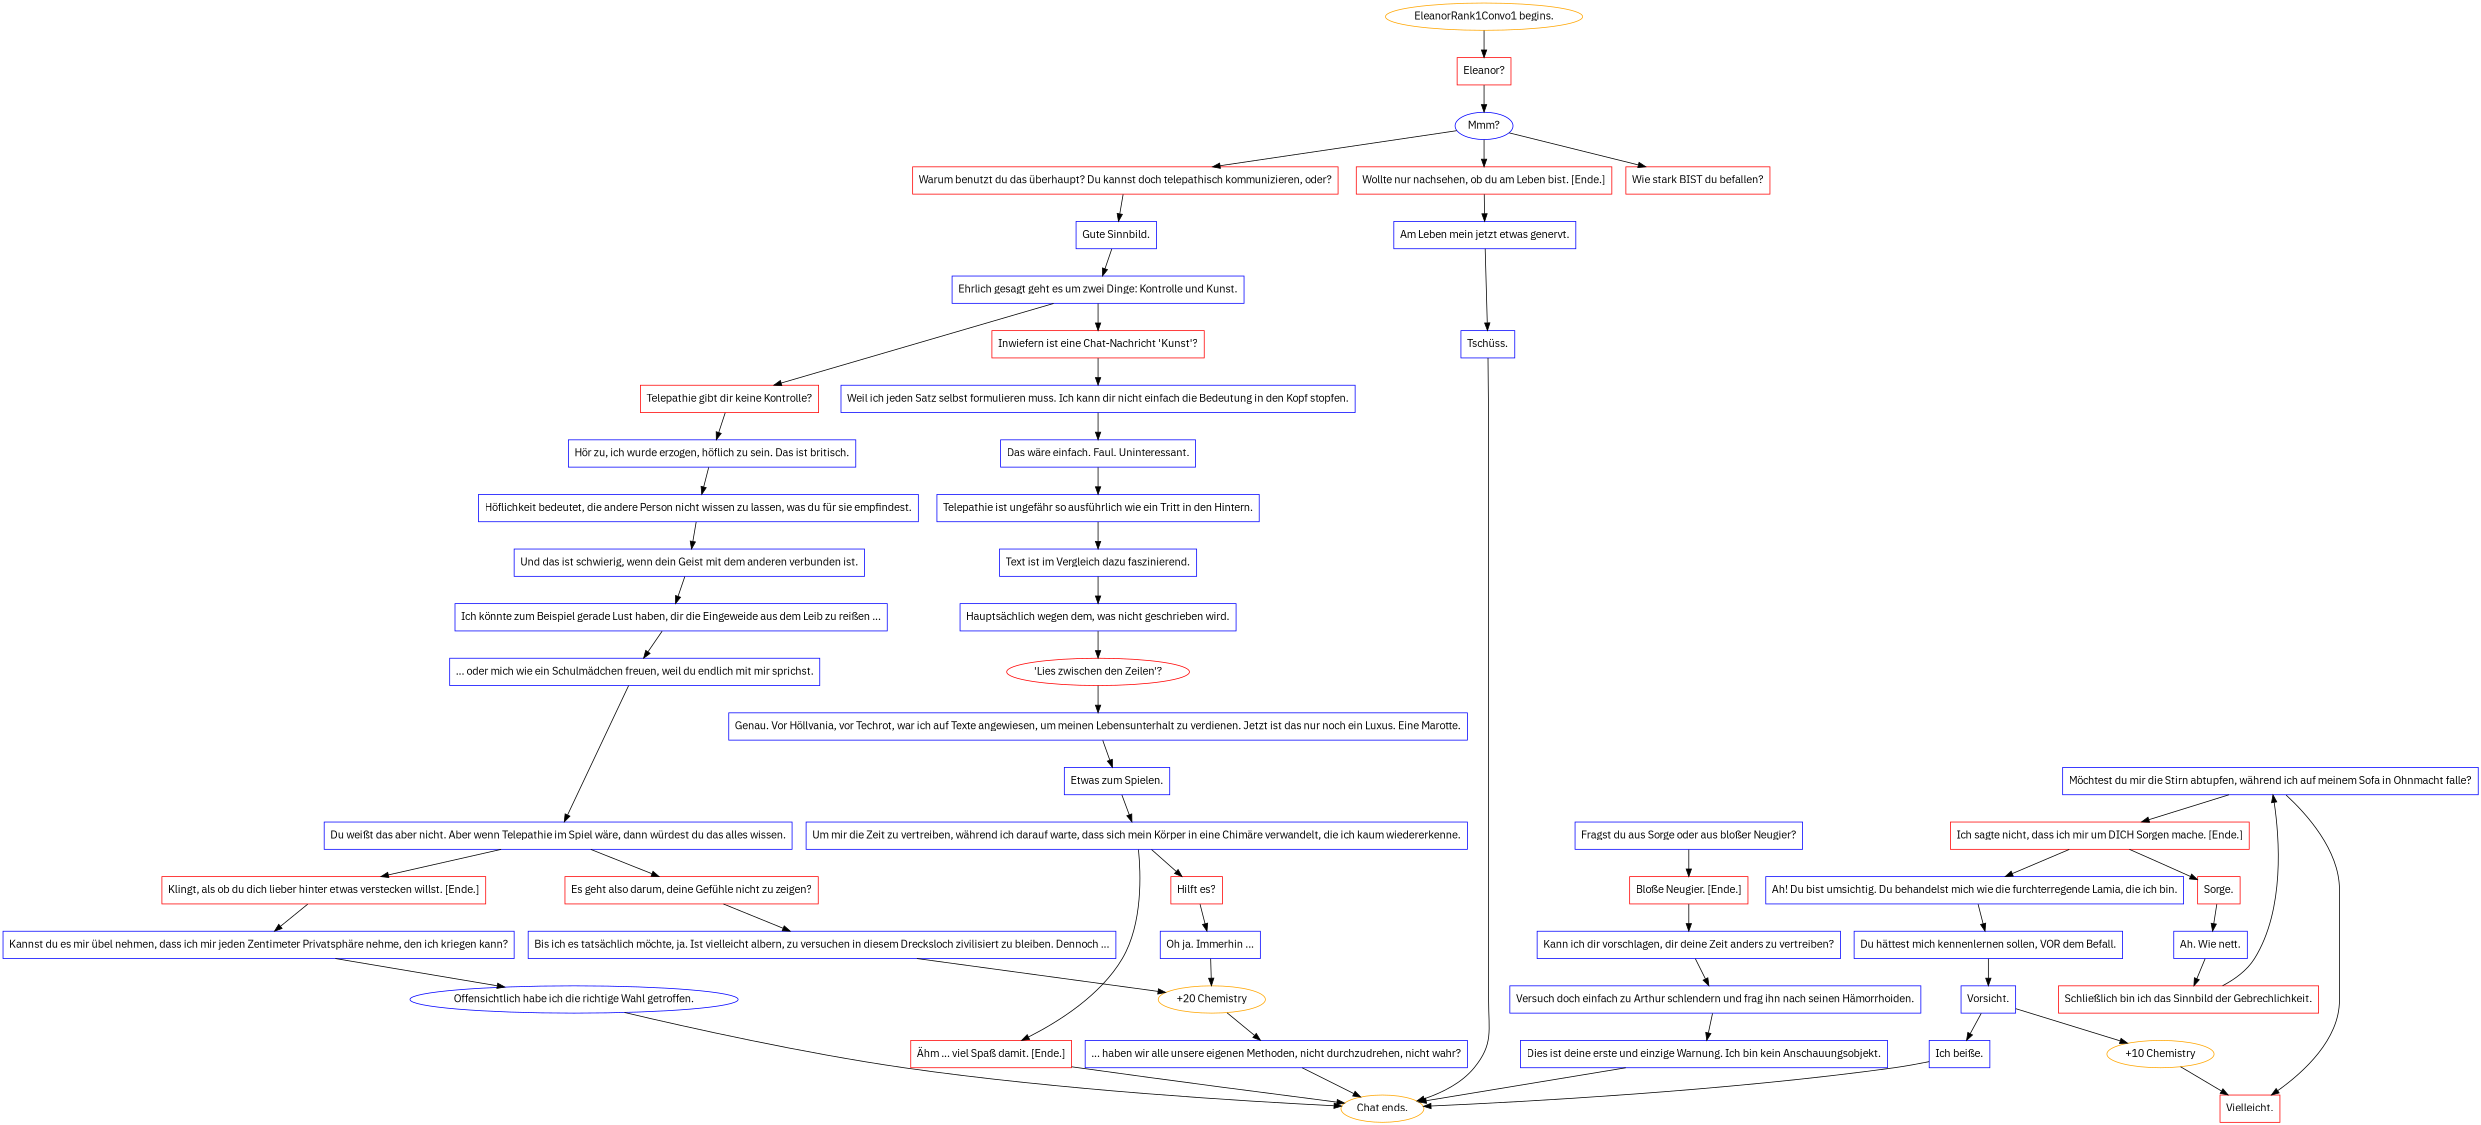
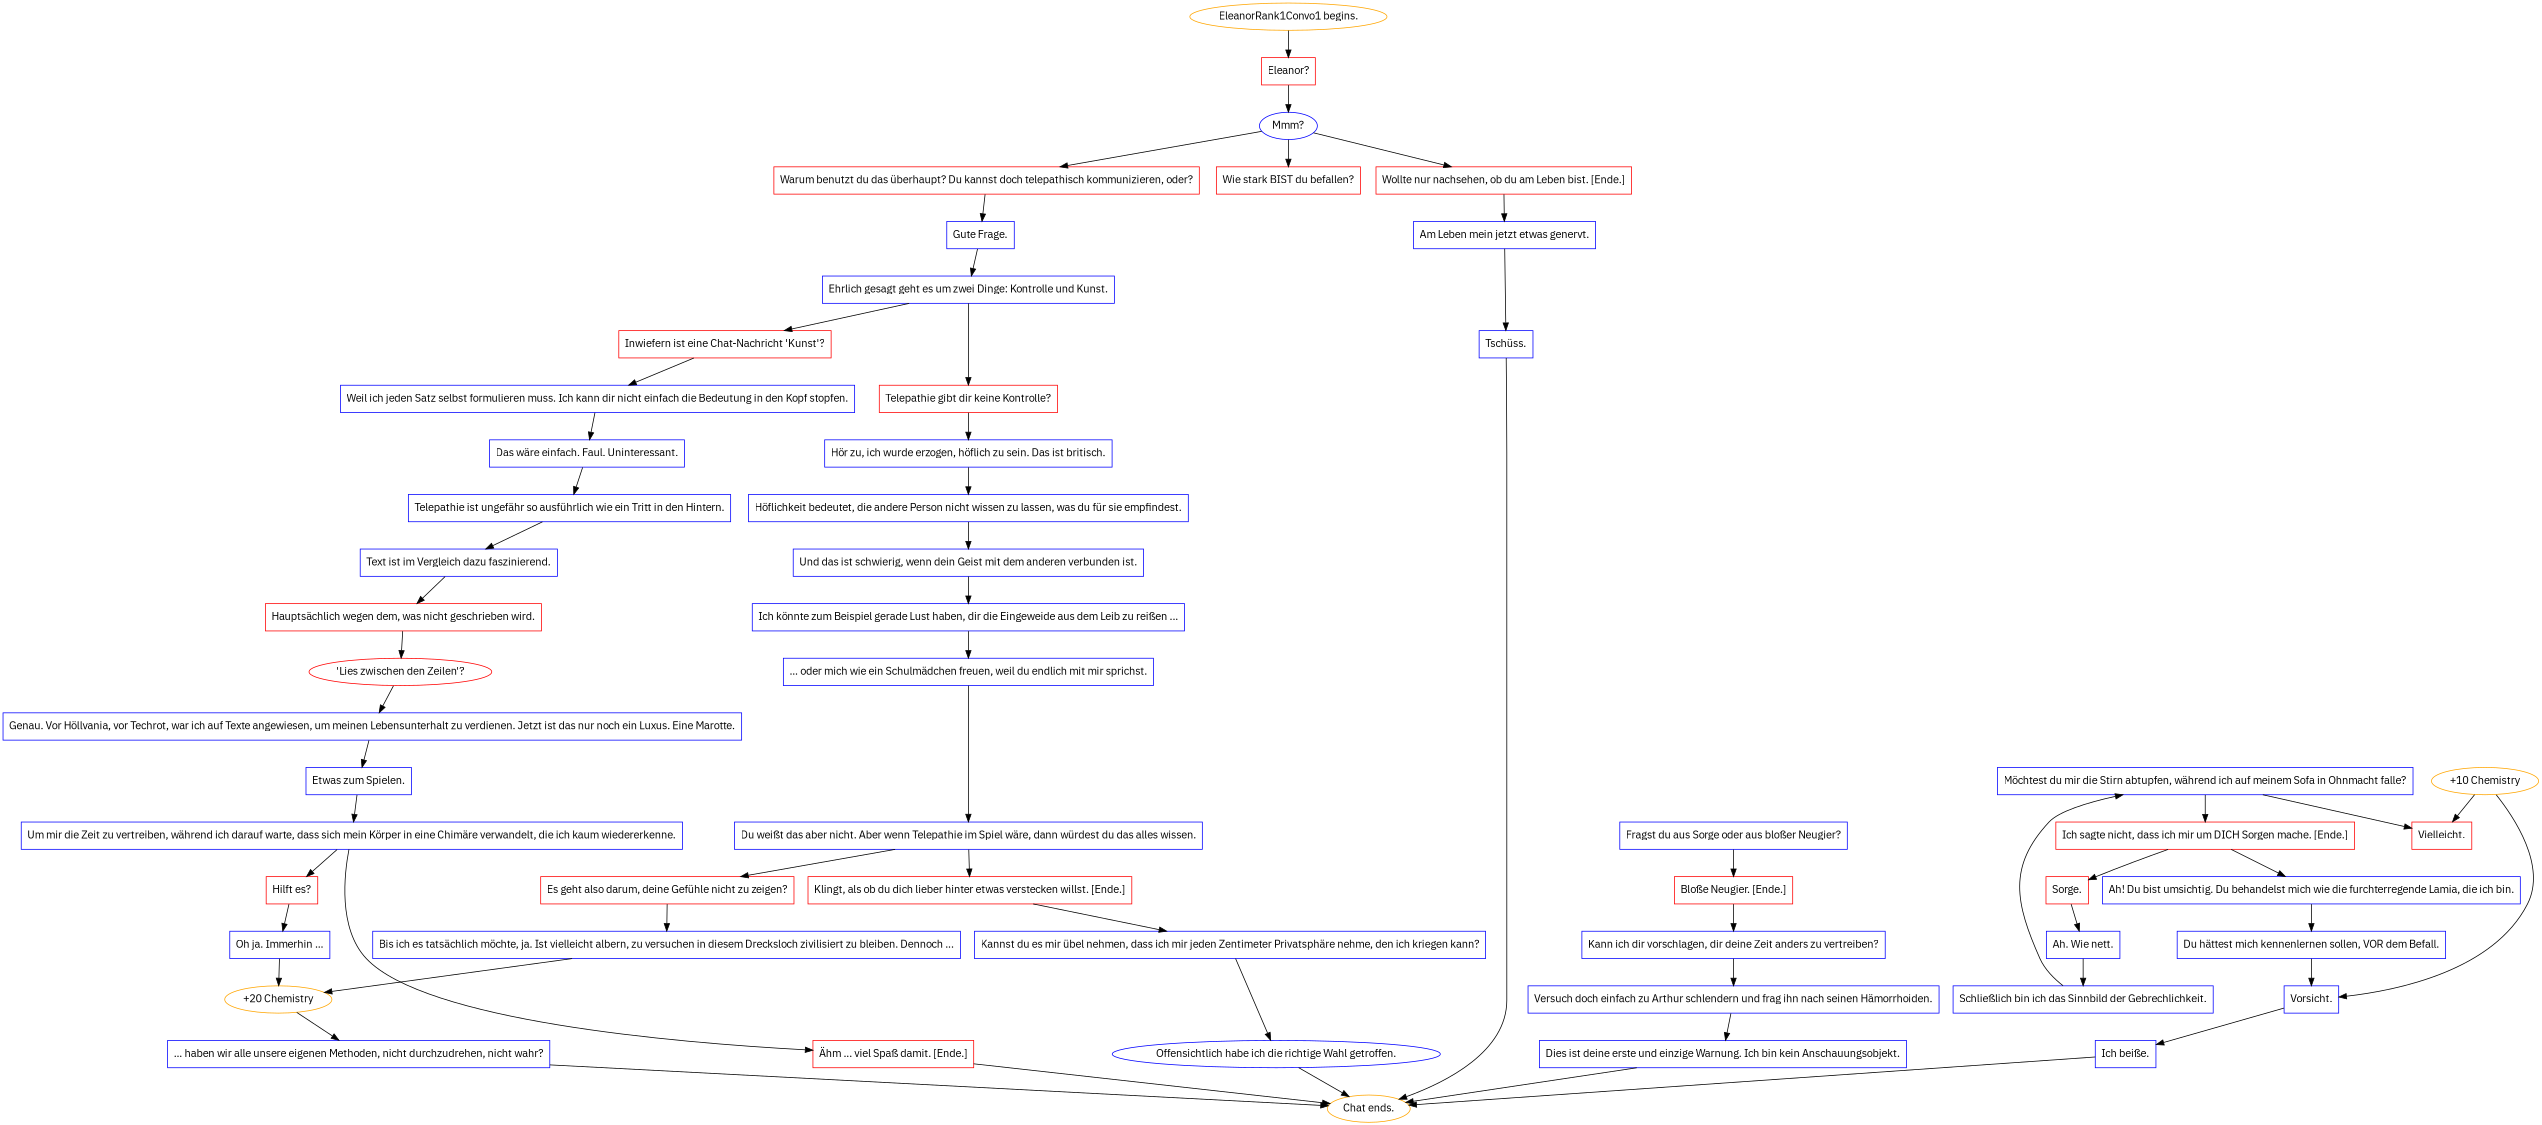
(1116, 235) -> (981, 235)
(1098, 617) -> (403, 617)
(2189, 999) -> (2083, 999)
(2068, 1025) -> (2499, 939)
